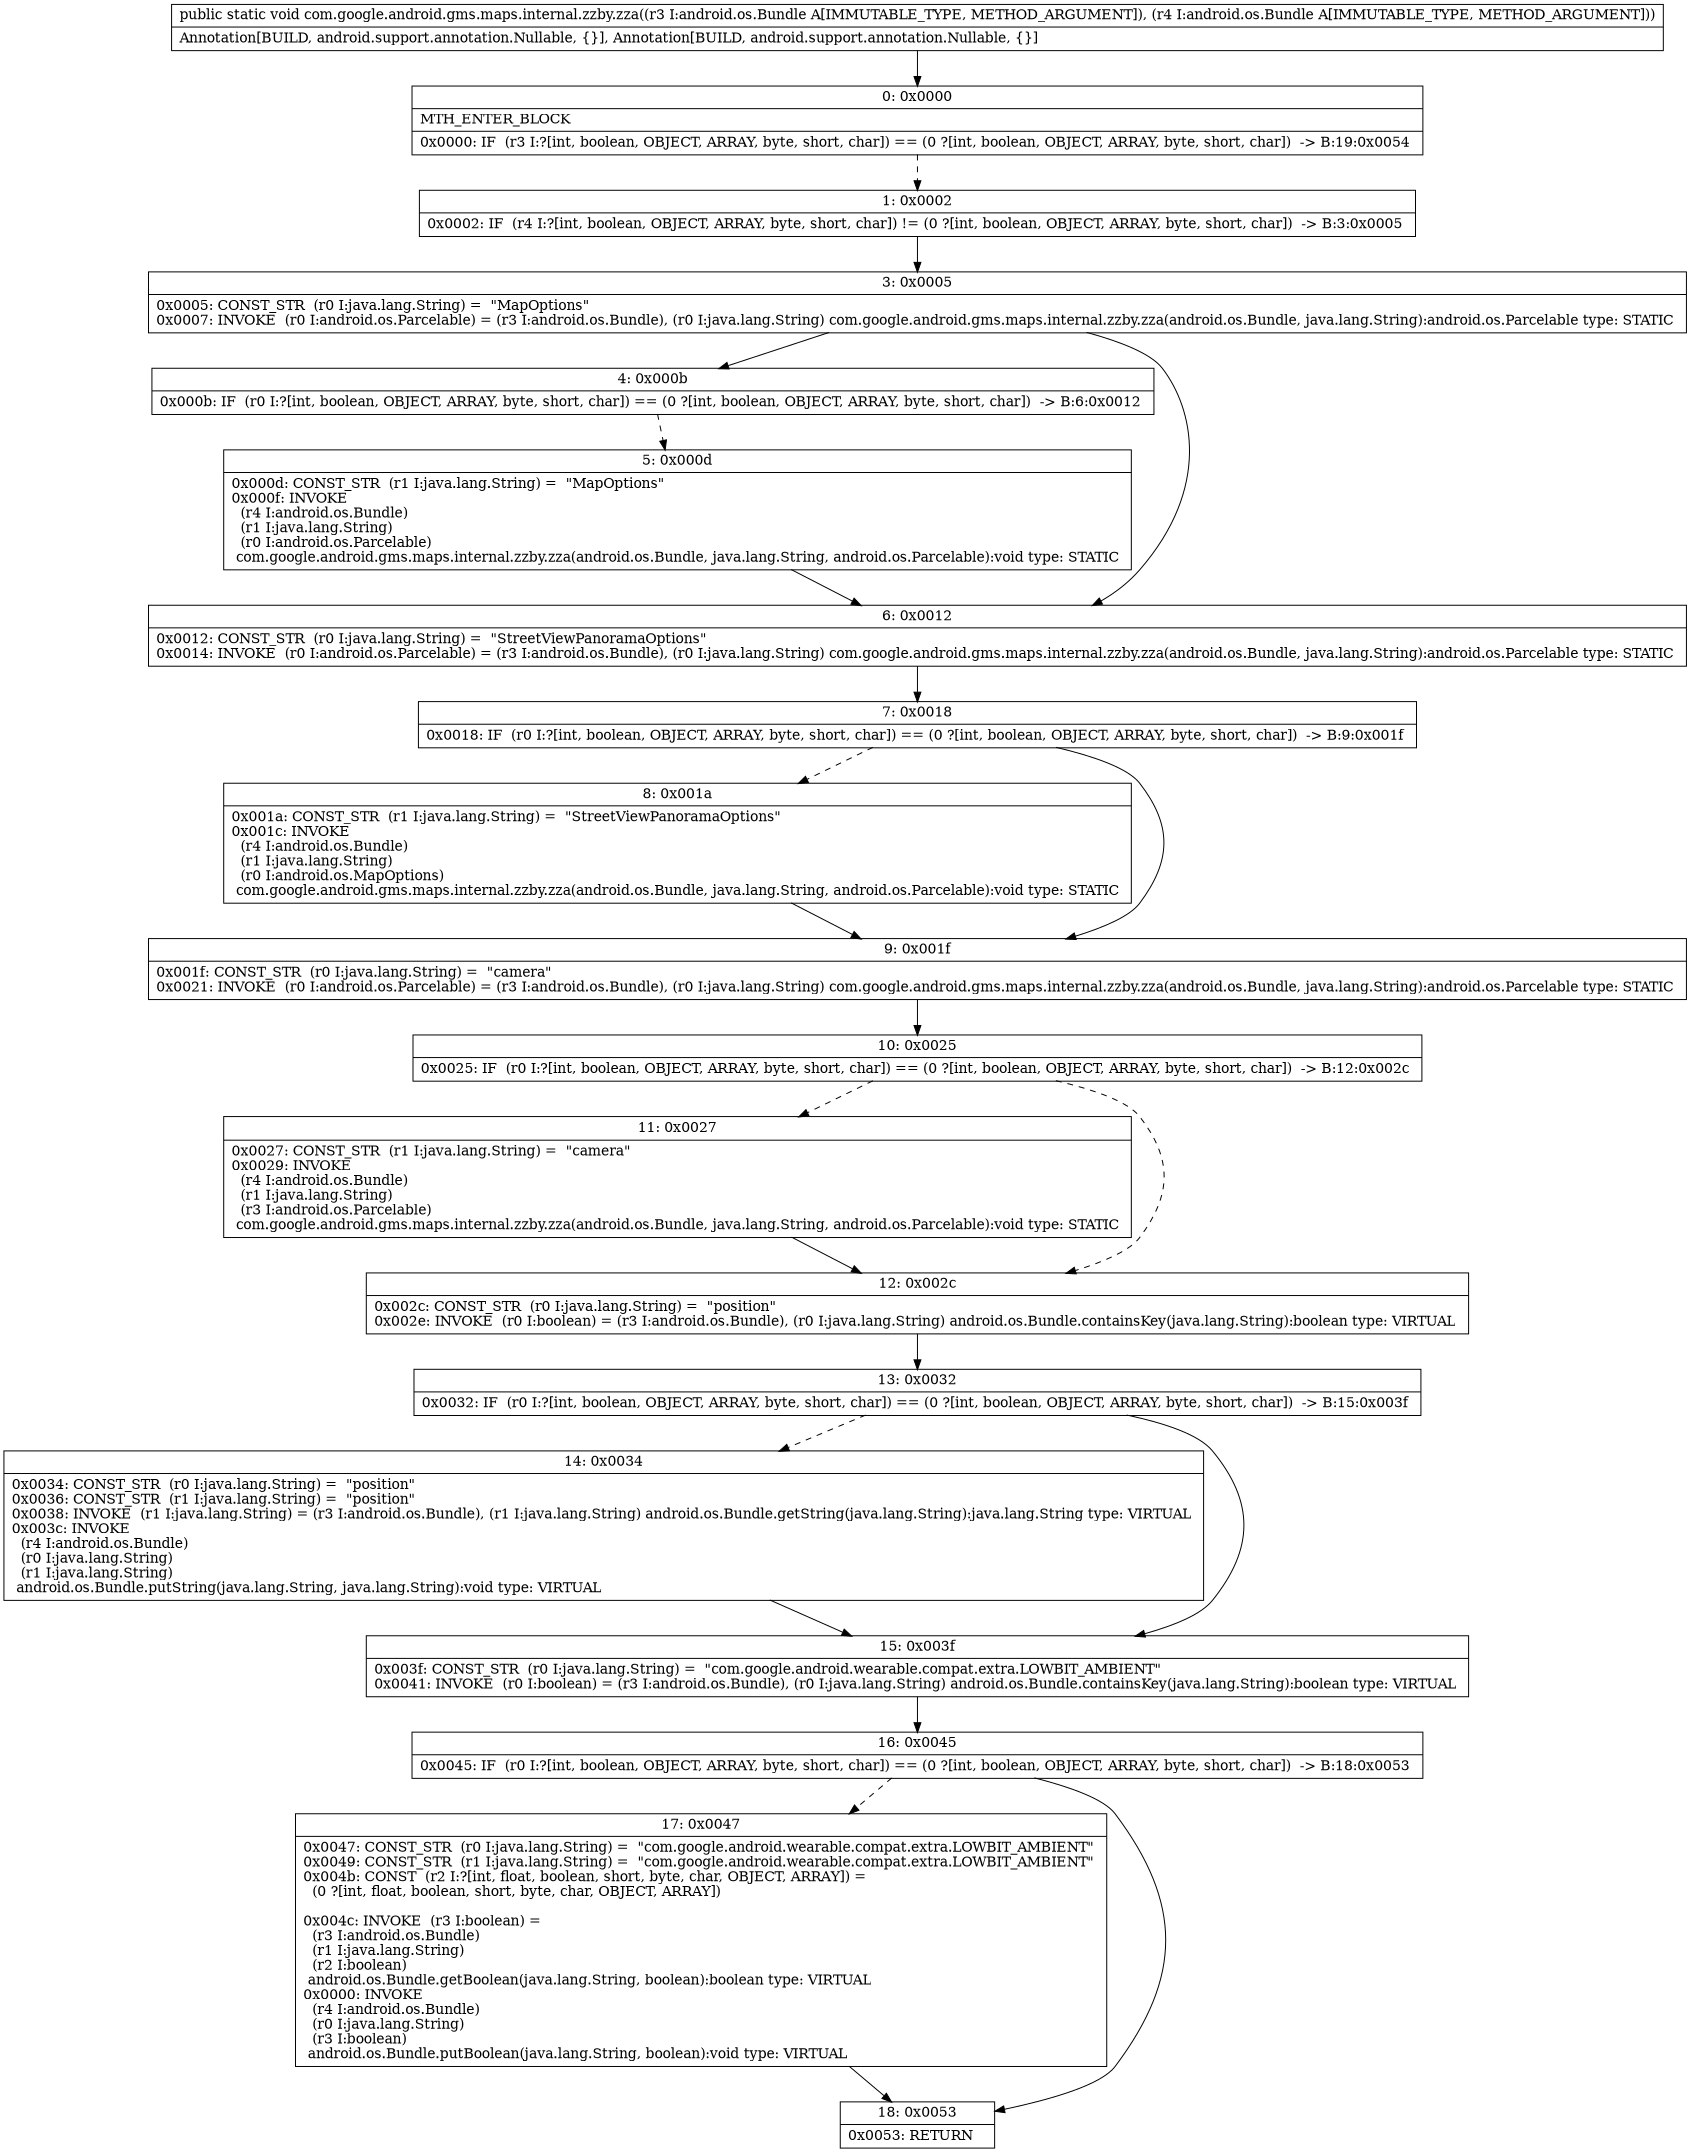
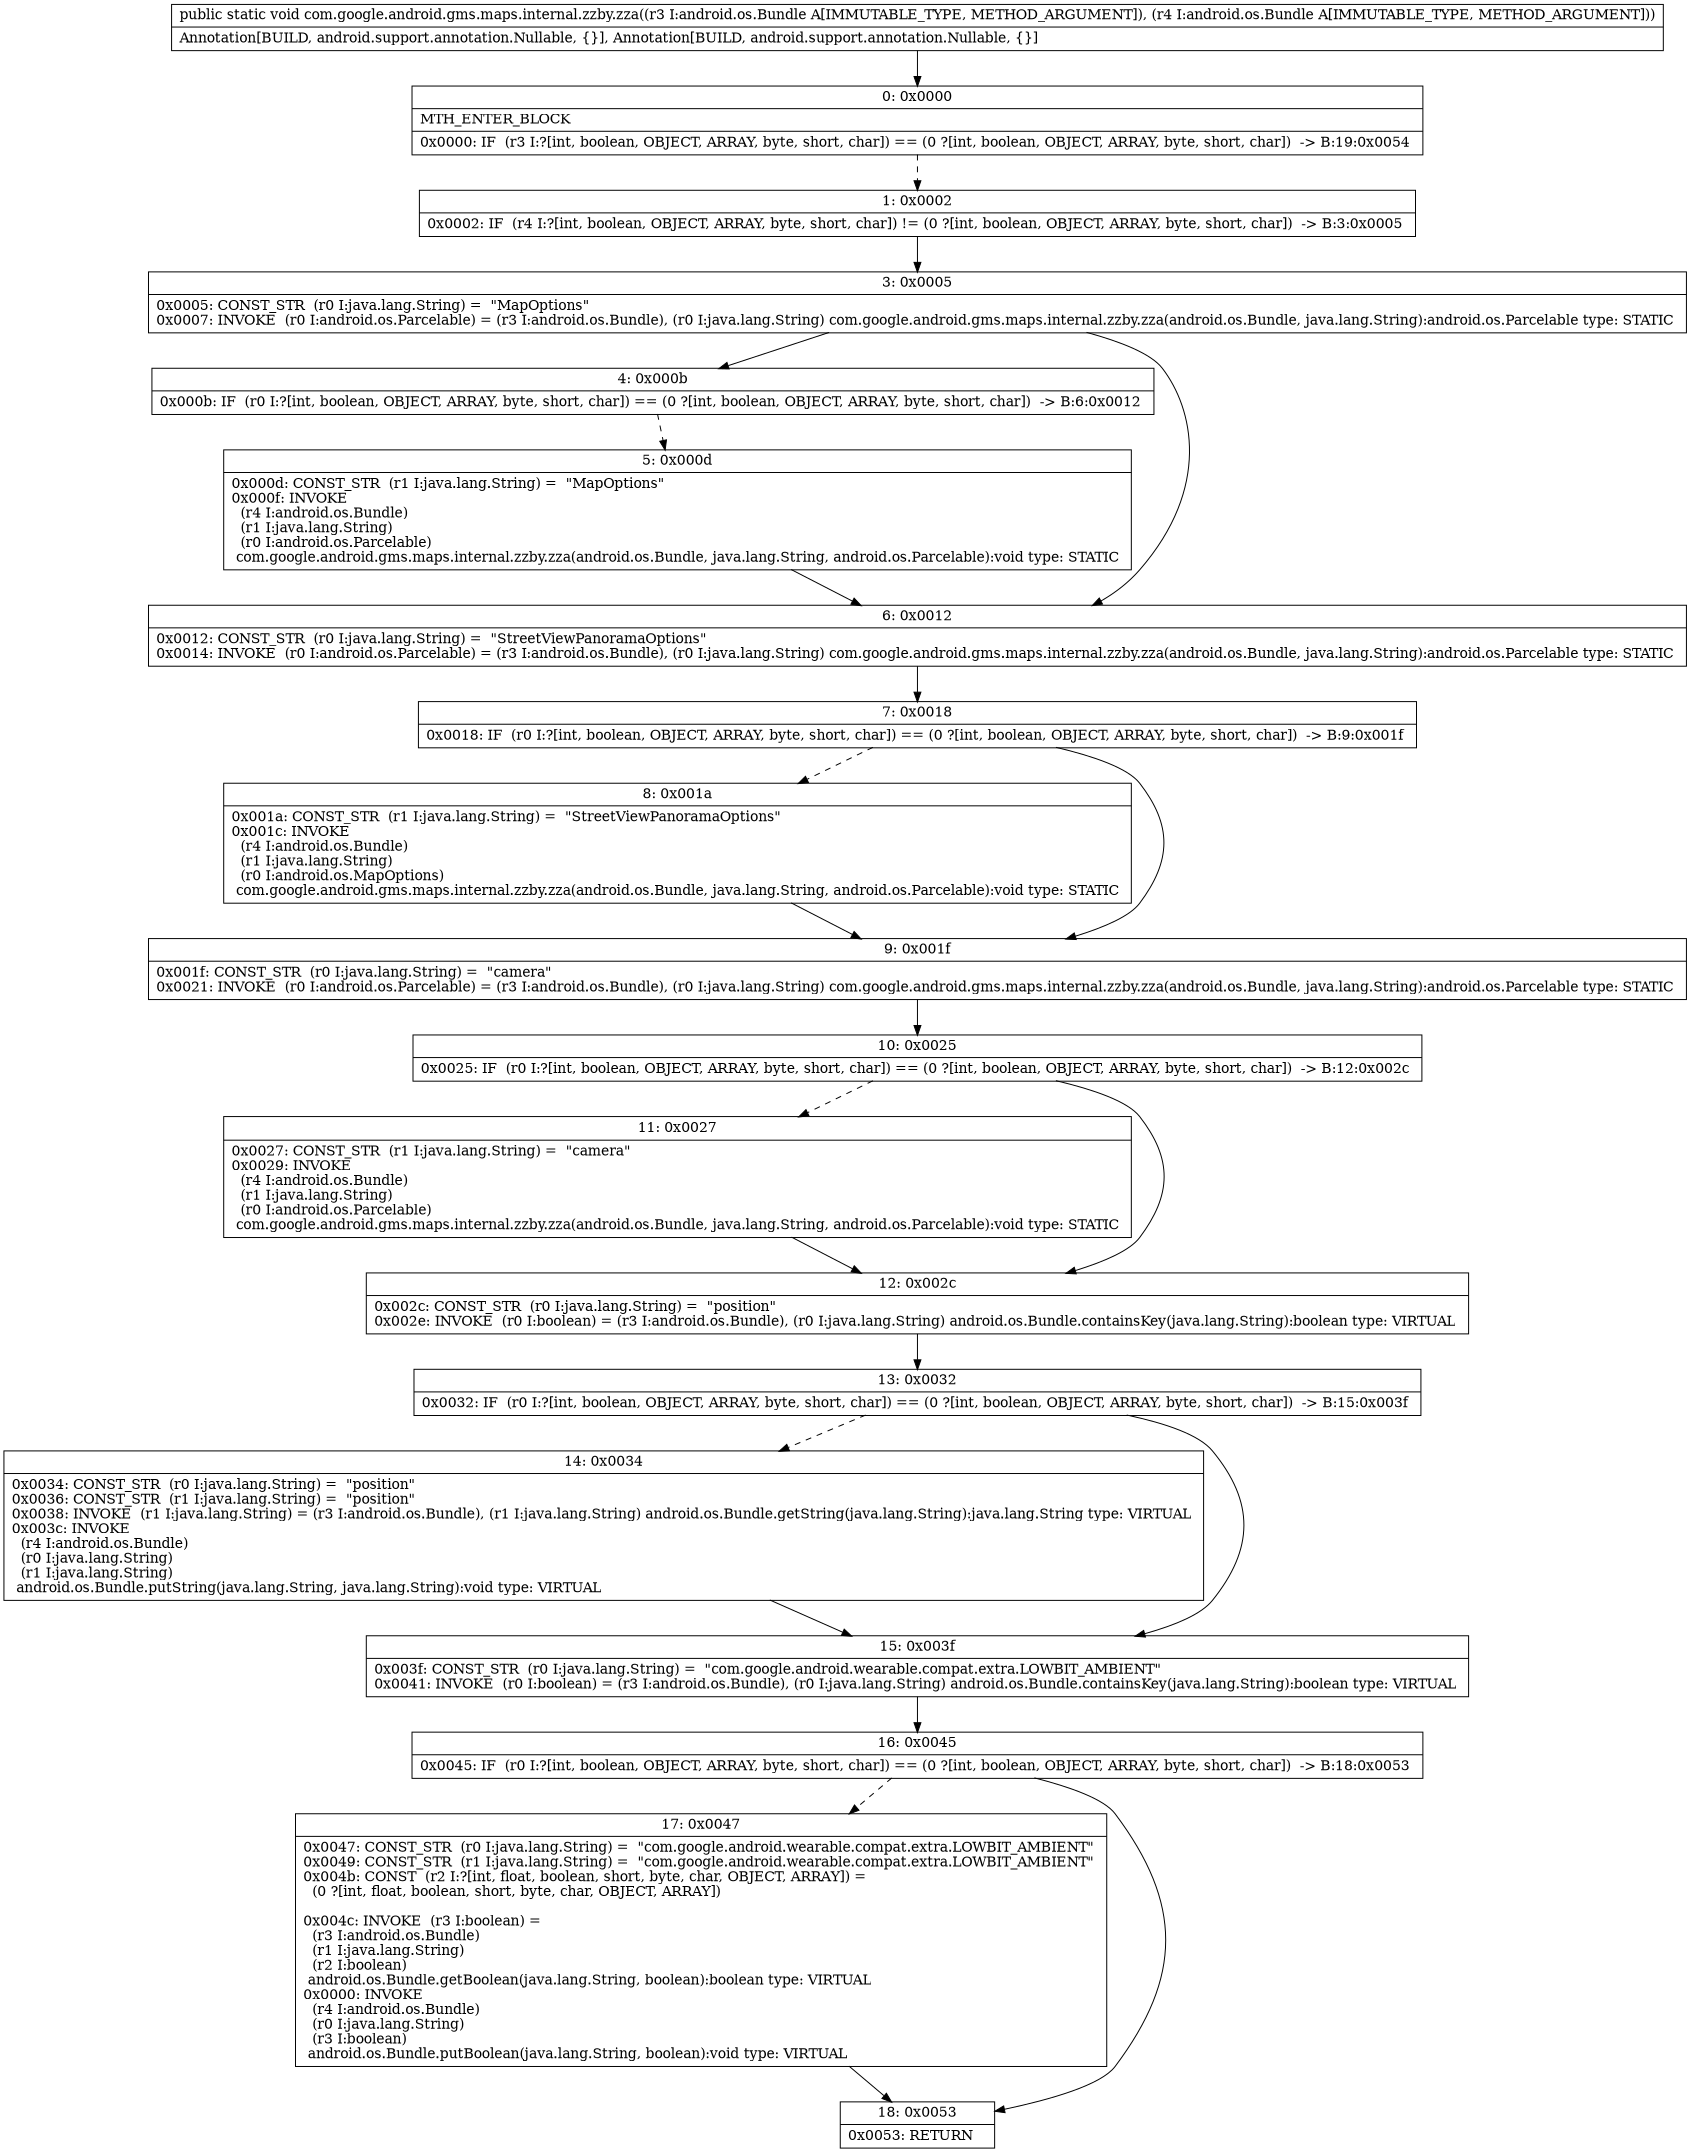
(1163, 1168) -> (1163, 1168)
(332, 1210) -> (332, 1210)
